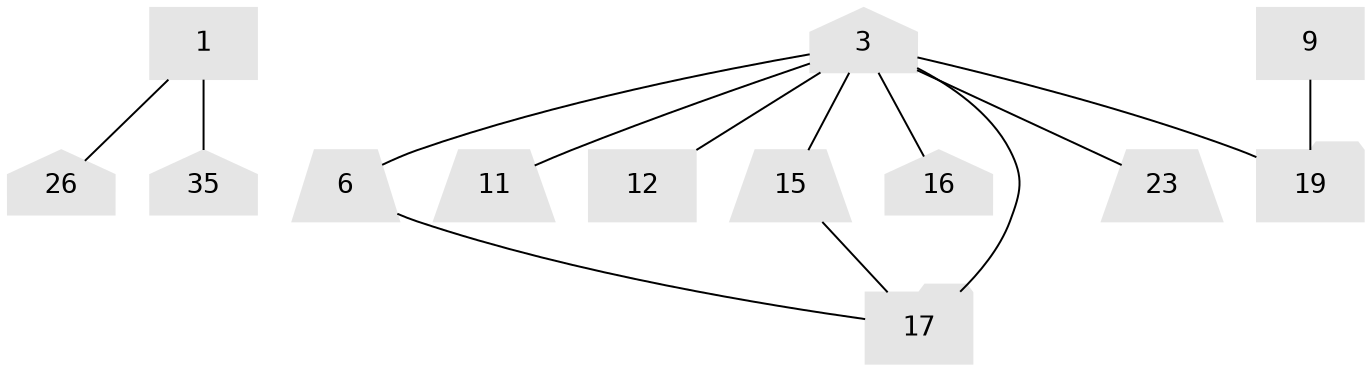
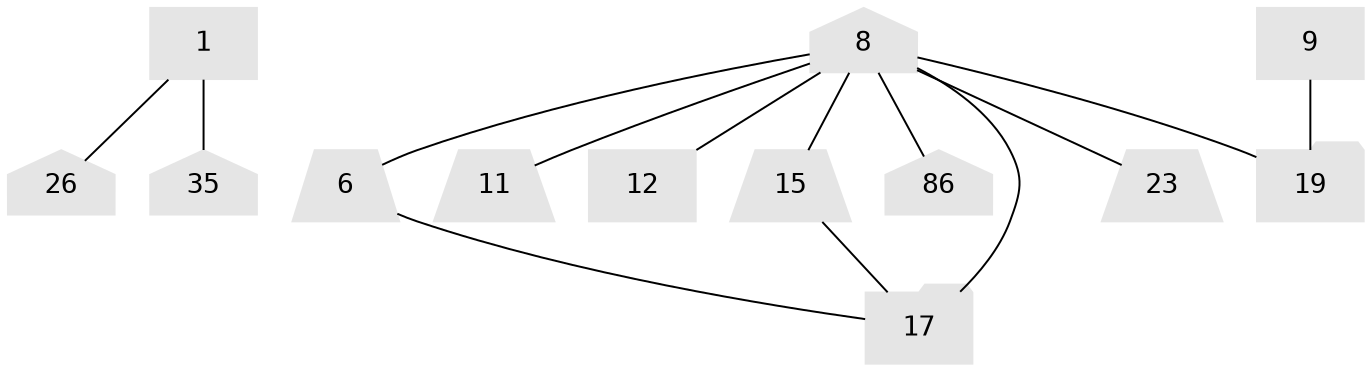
(864, 43) -> (864, 43)
(939, 186) -> (939, 186)
